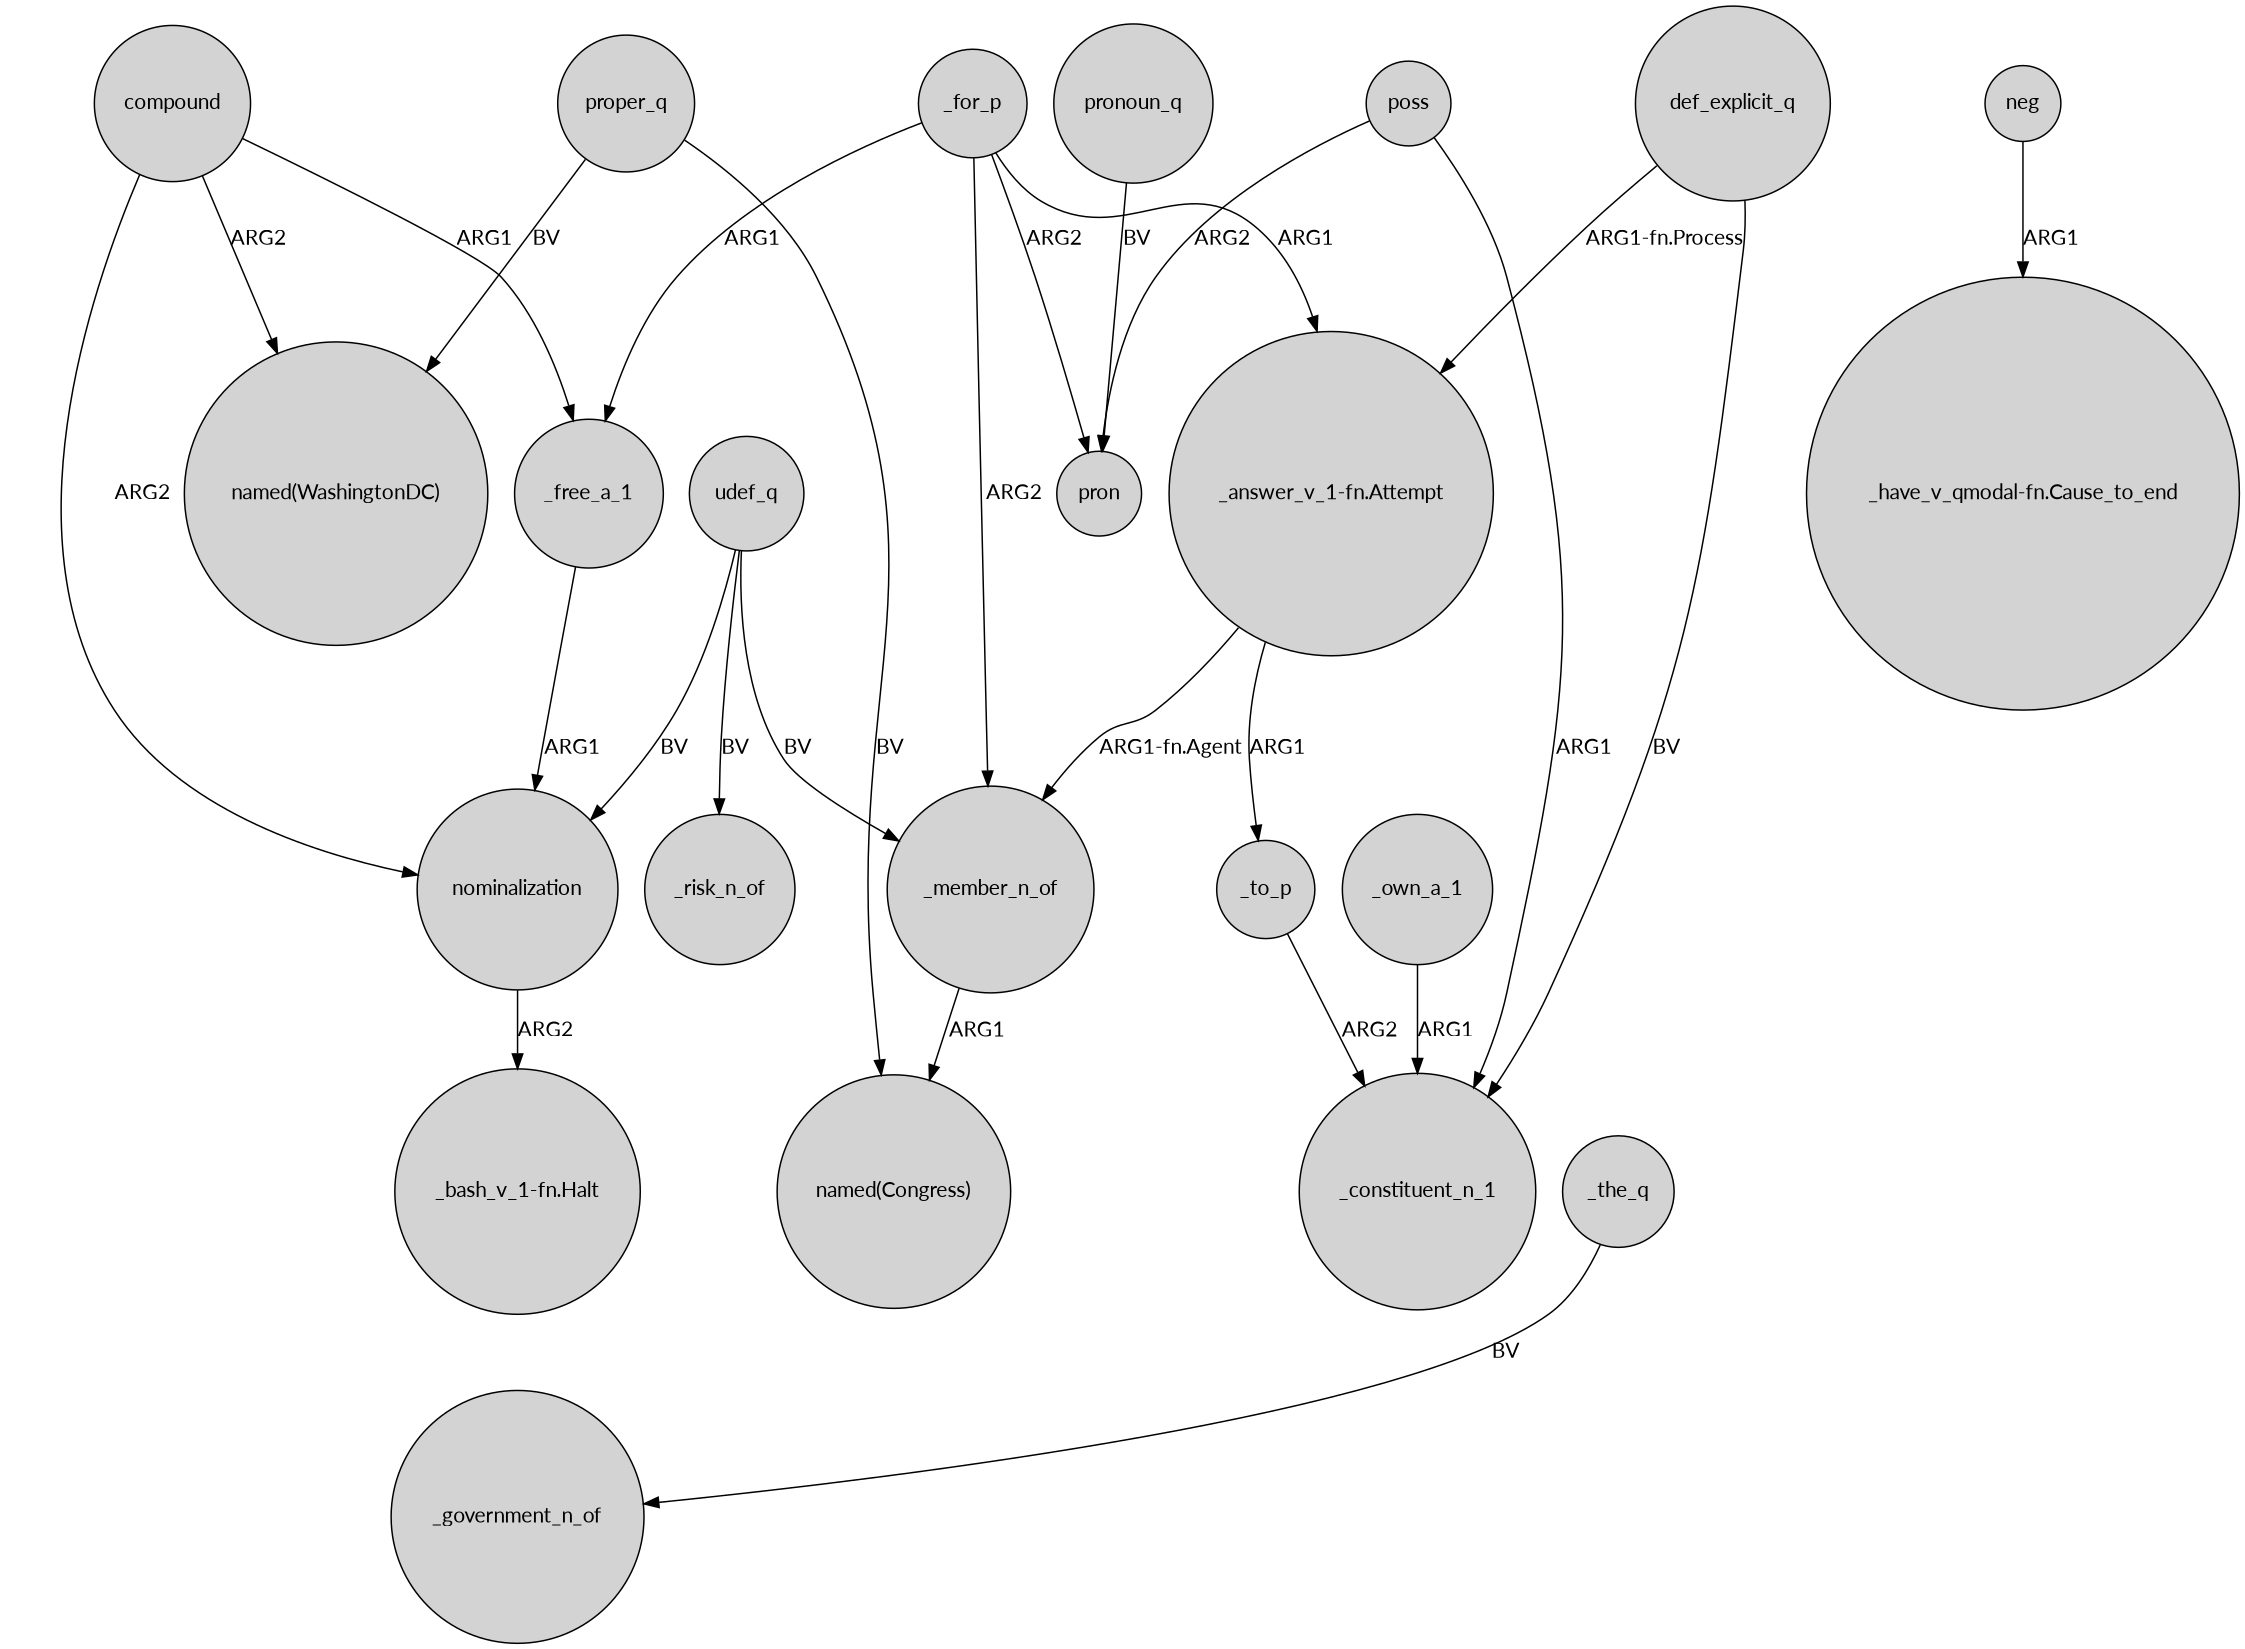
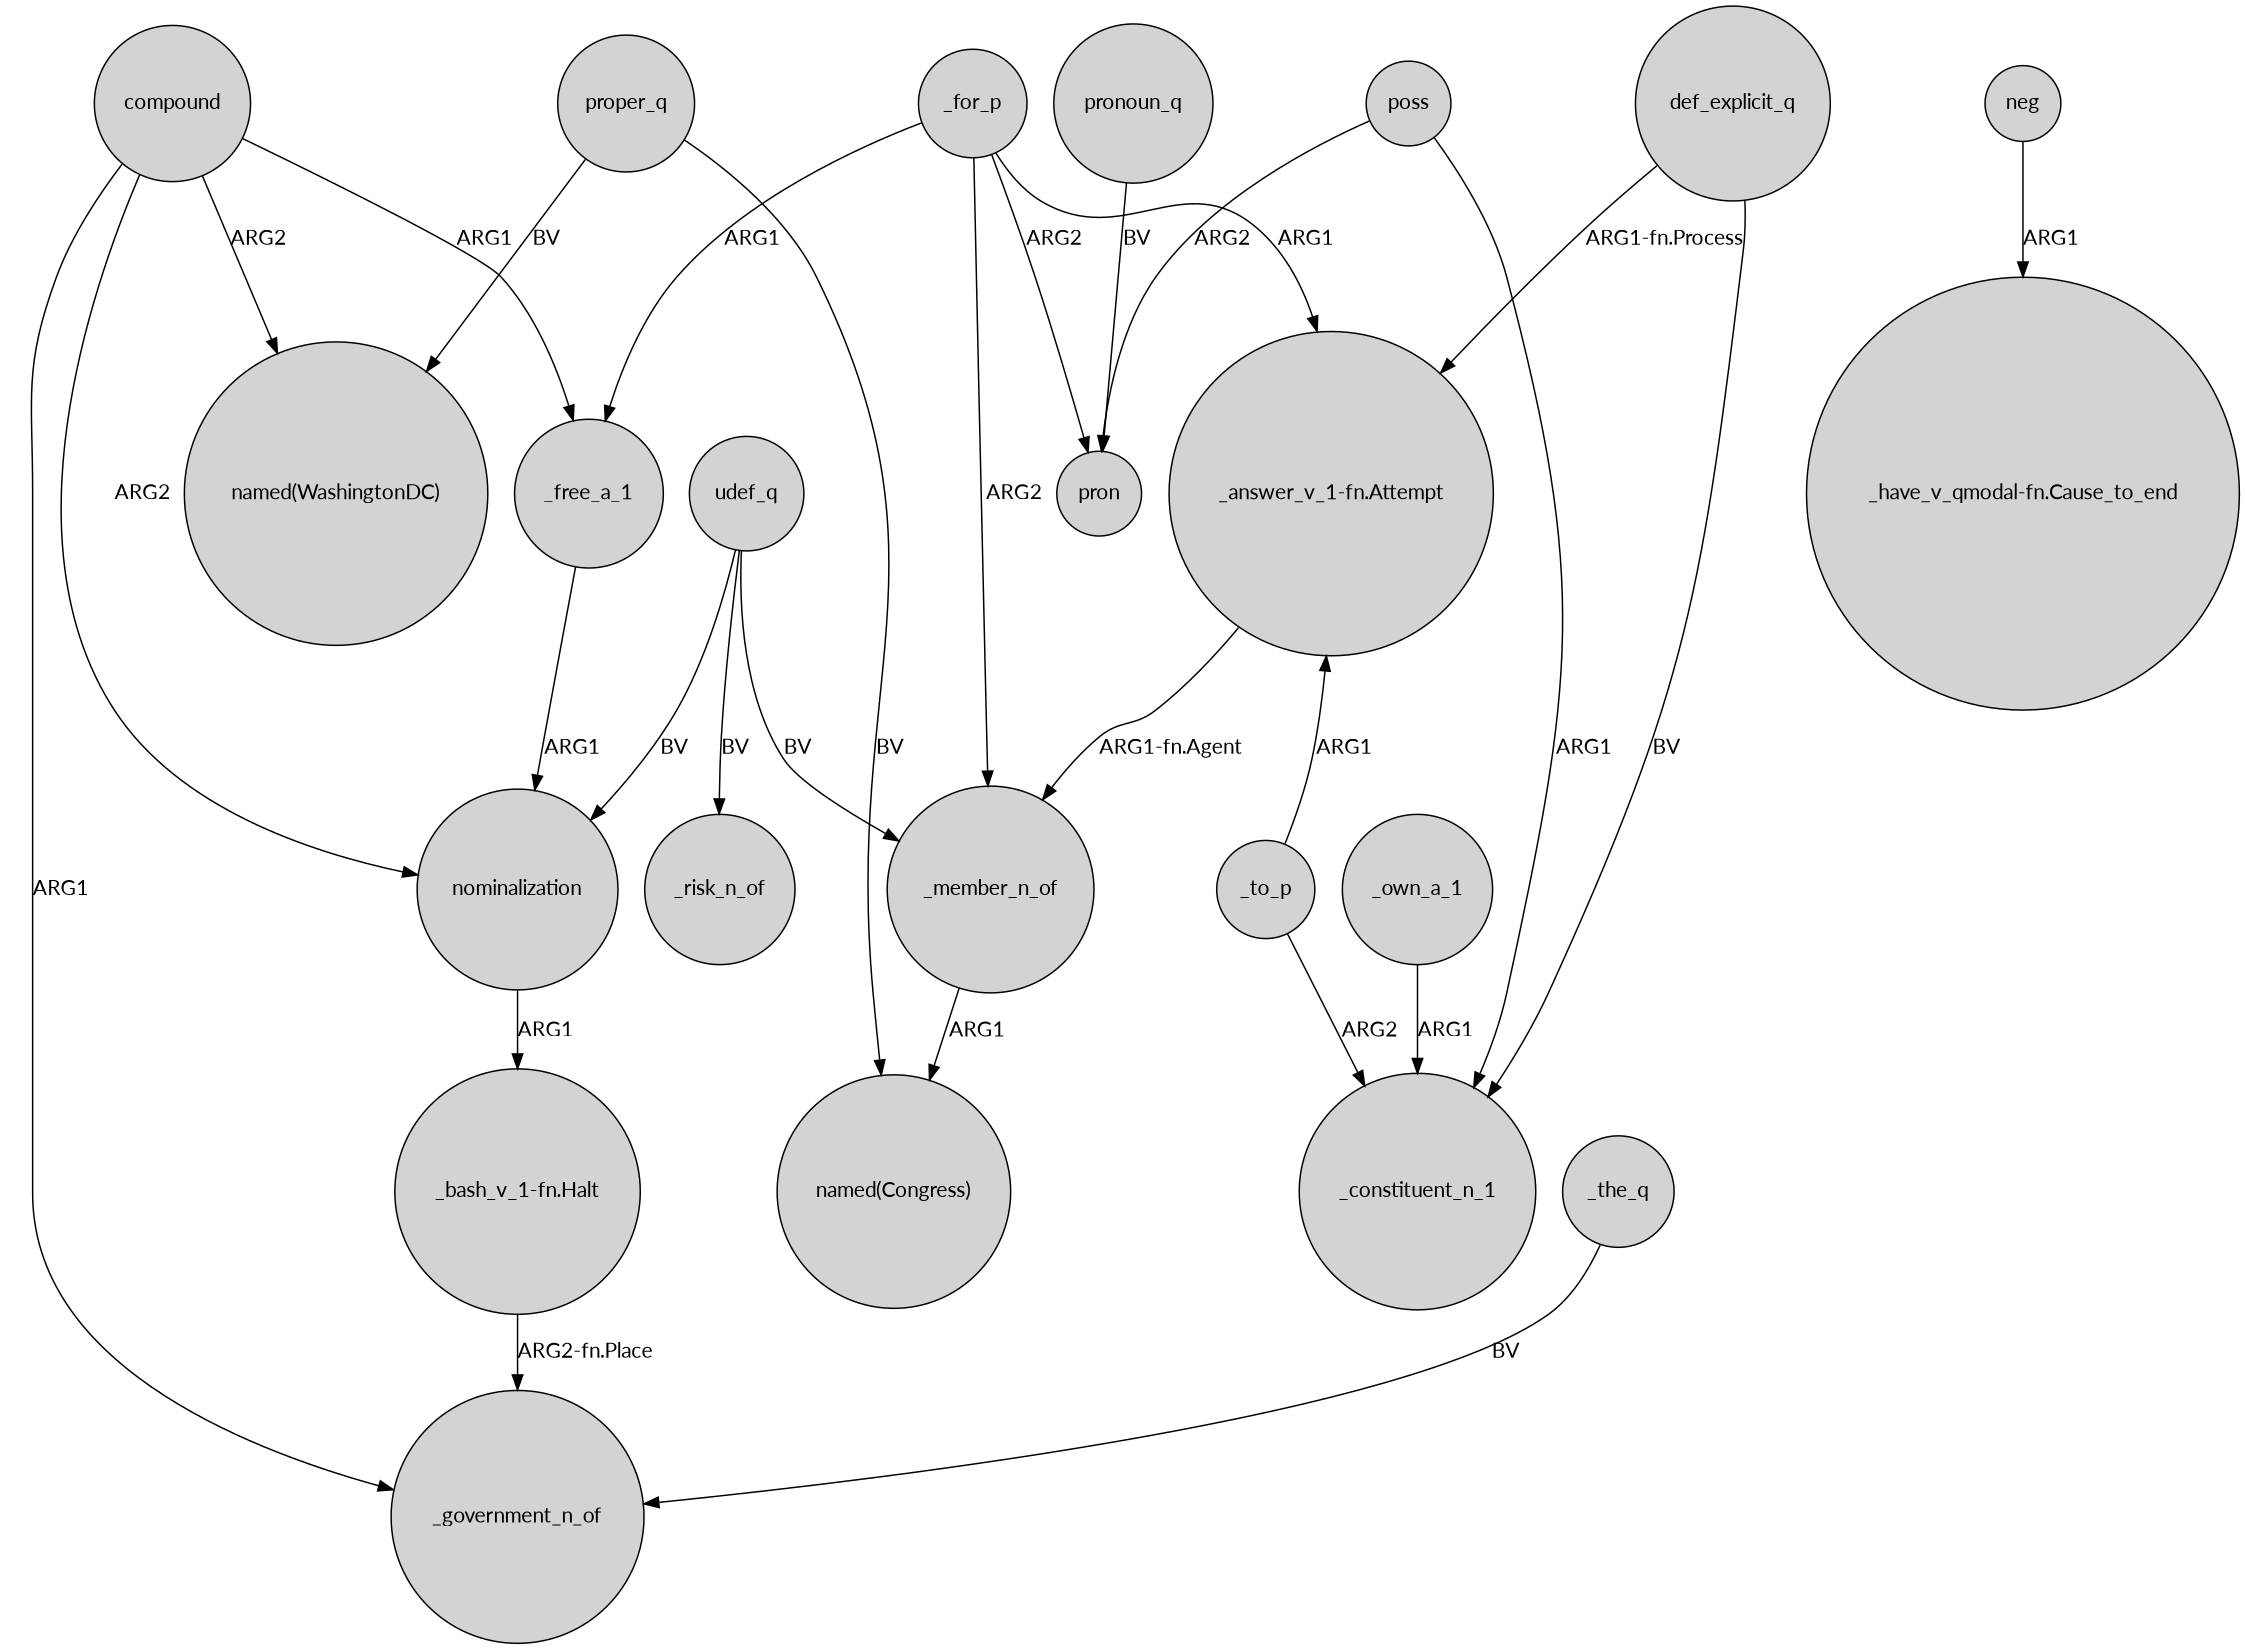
(1249, 733) -> (1312, 759)
none -> (33, 911)
(546, 1031) -> (546, 1031)
none -> (518, 1345)
